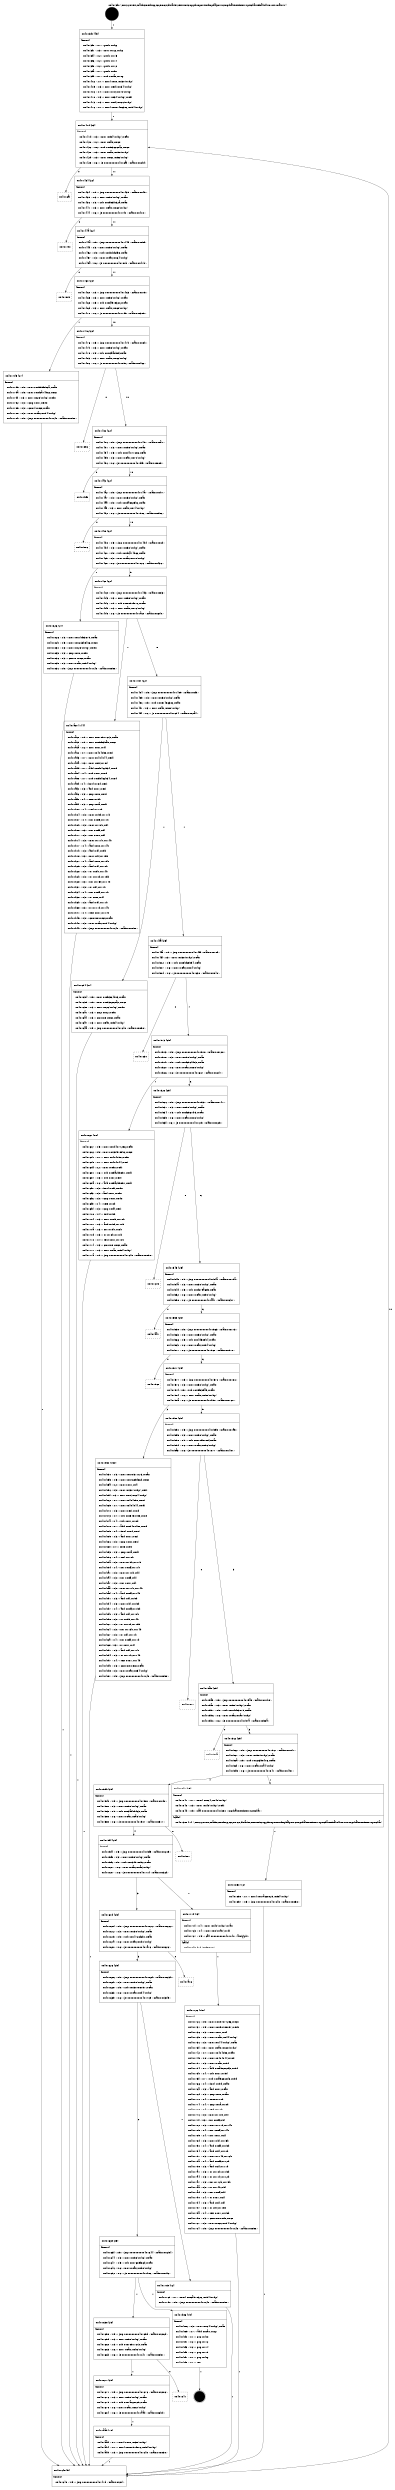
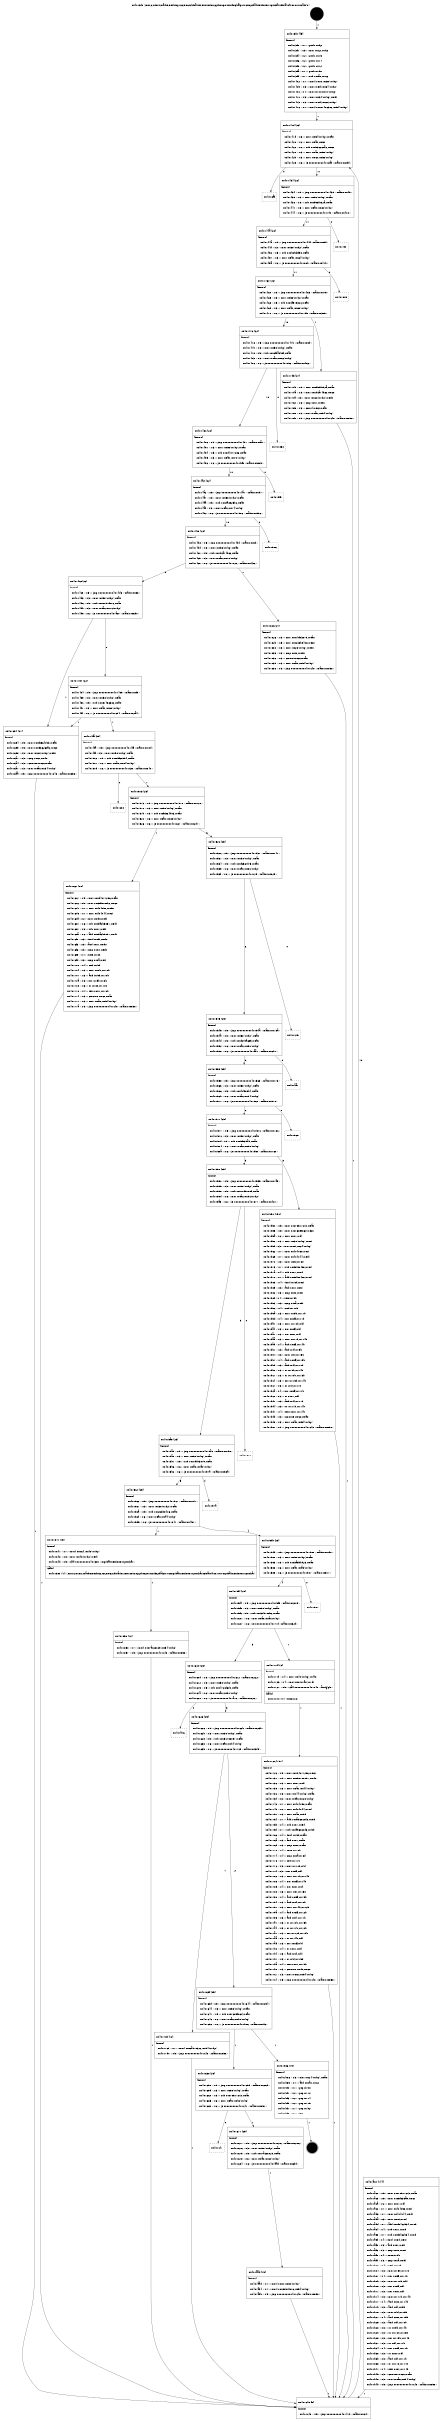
(121, 669) -> (67, 670)
